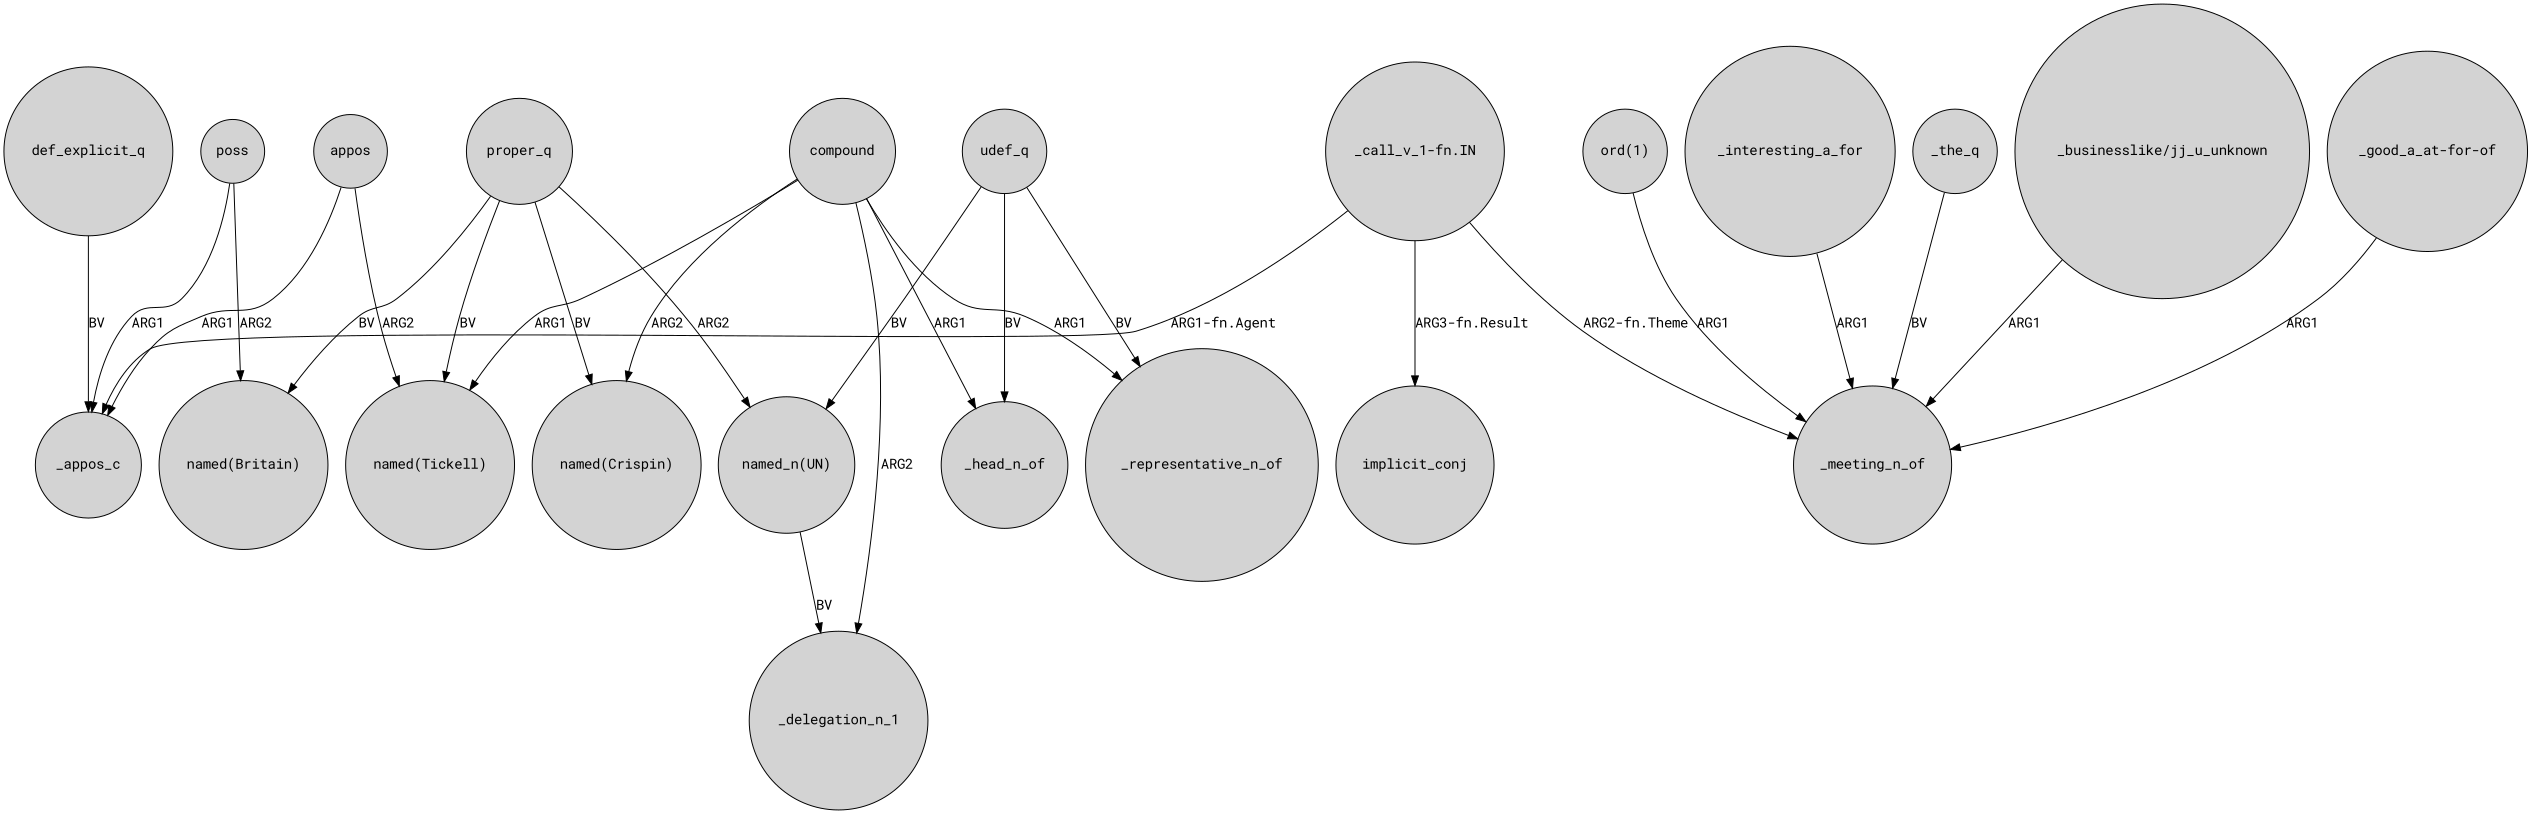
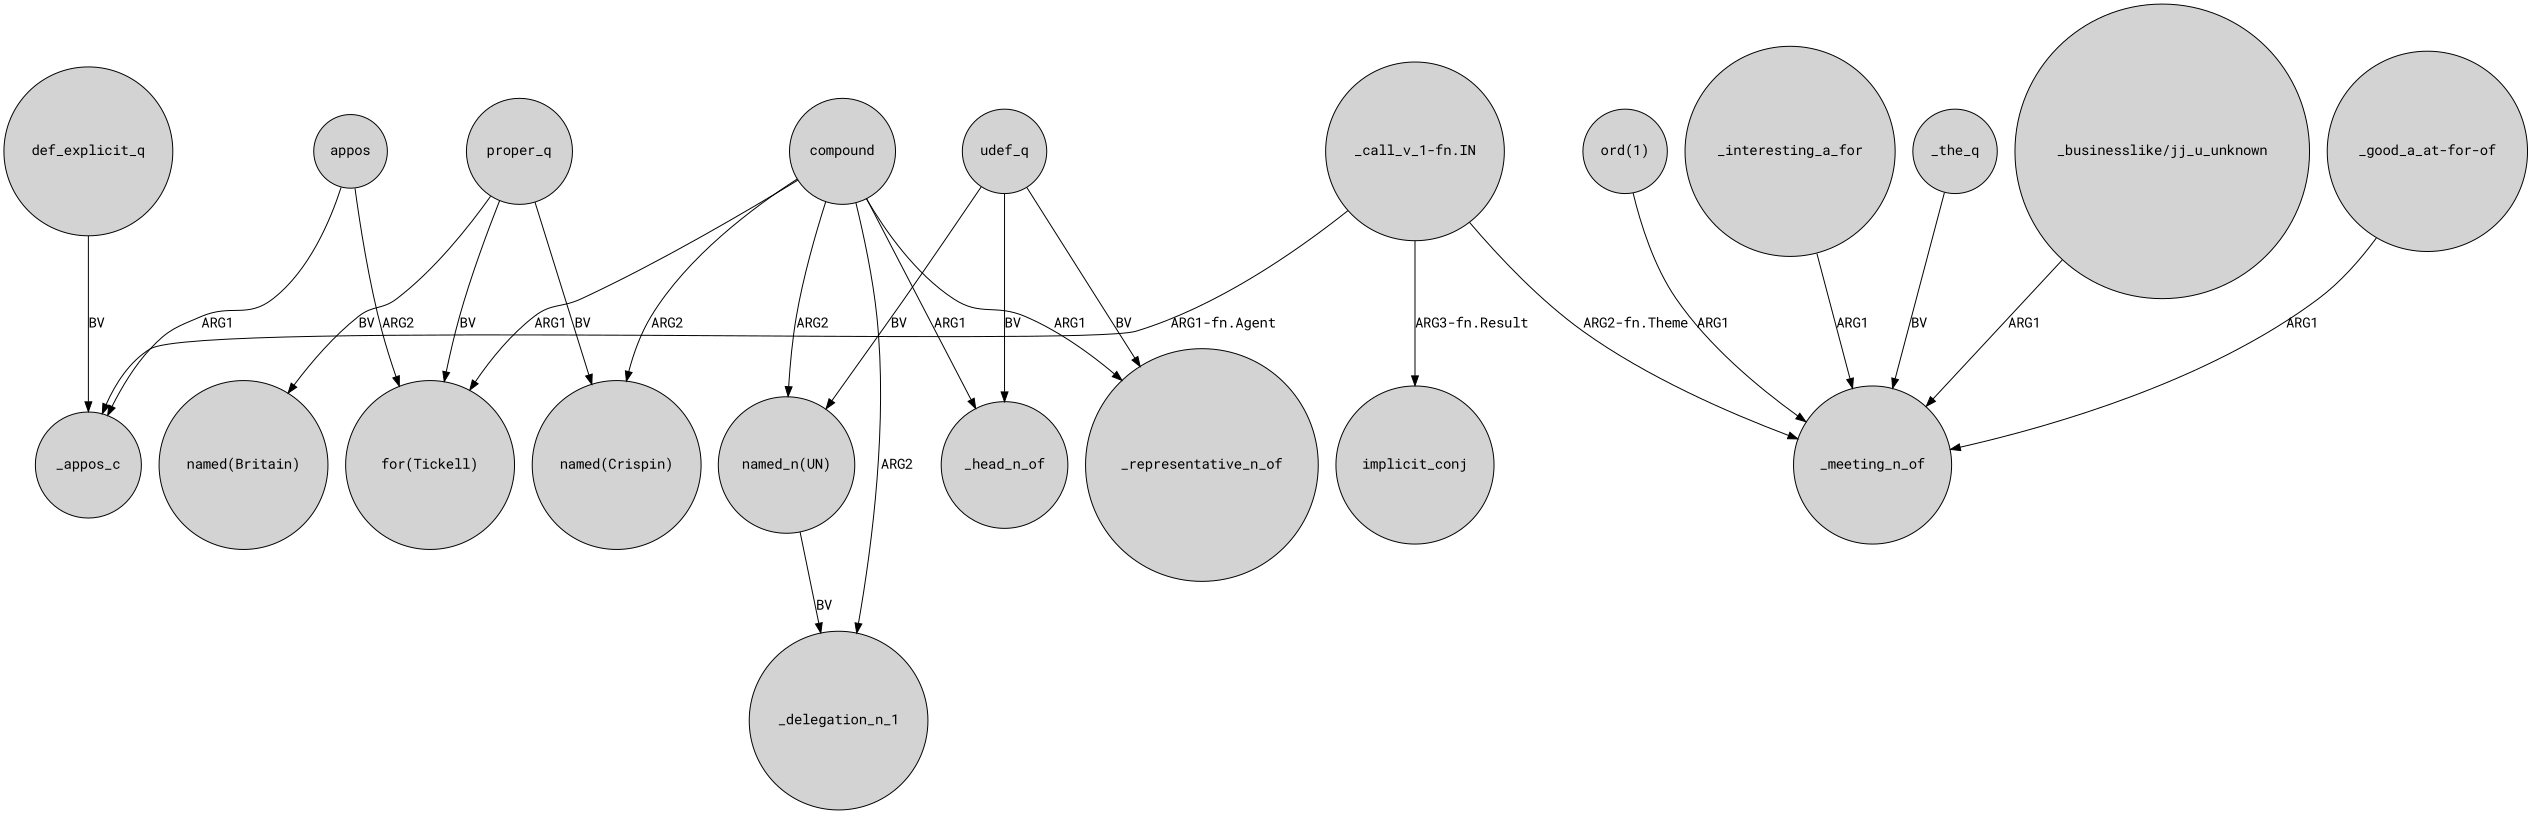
(233, 151) -> none
(659, 286) -> (801, 293)
(430, 465) -> (430, 465)
